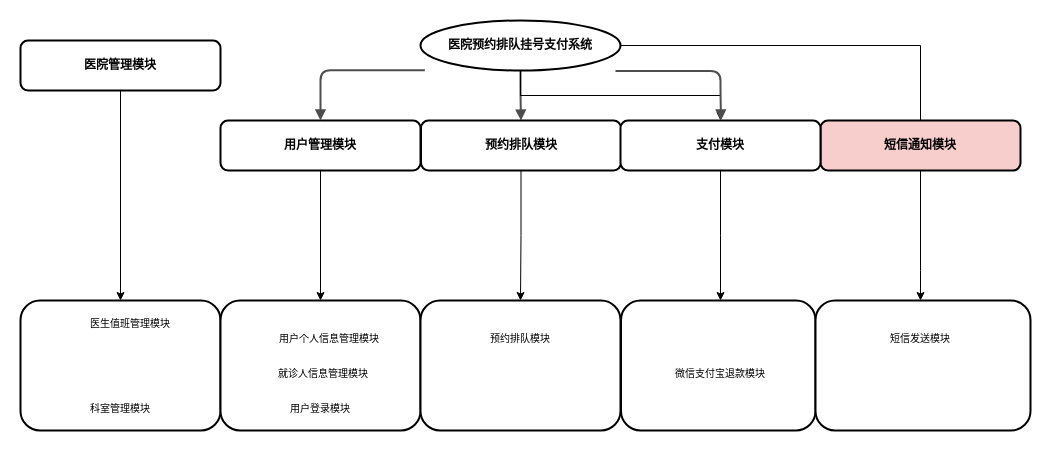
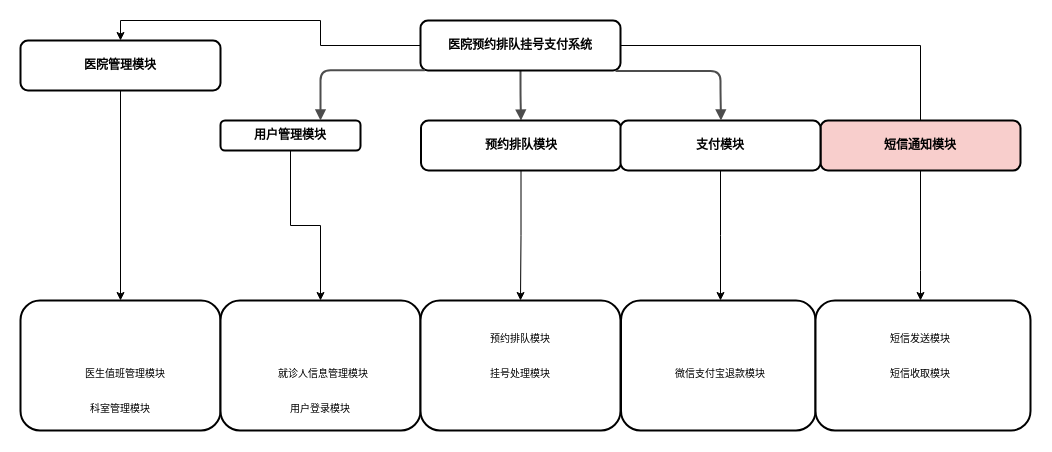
(521, 46) -> (521, 46)
(620, 96) -> (277, 21)
(321, 146) -> (291, 136)
(131, 323) -> (126, 373)
(329, 338) -> none
none -> (520, 373)
none -> (920, 373)
